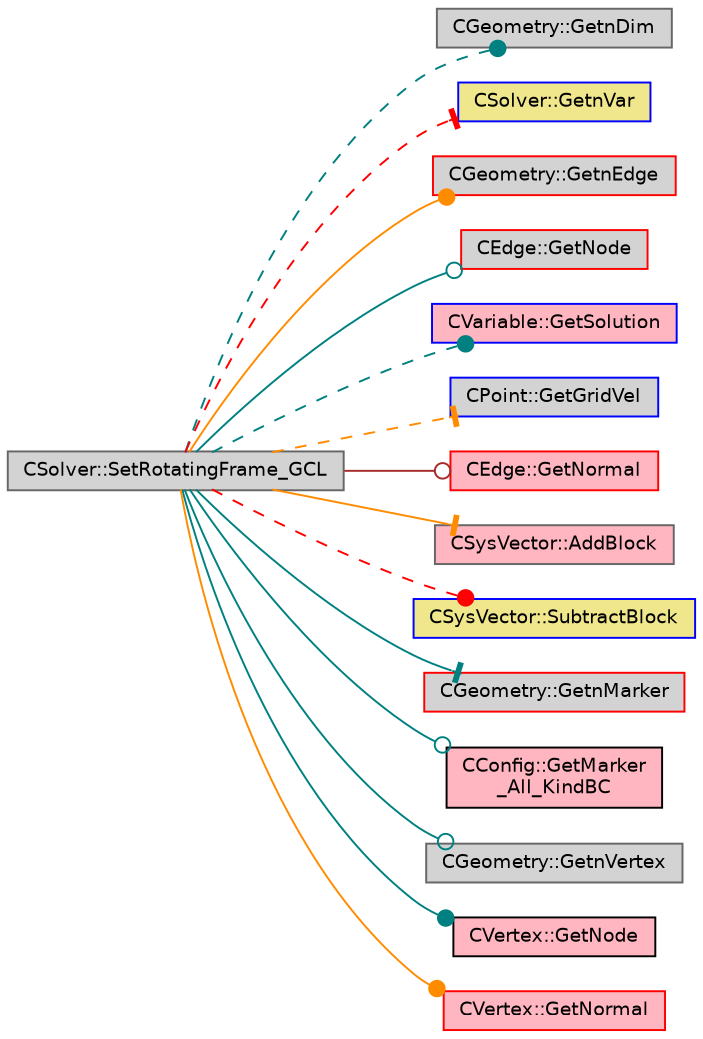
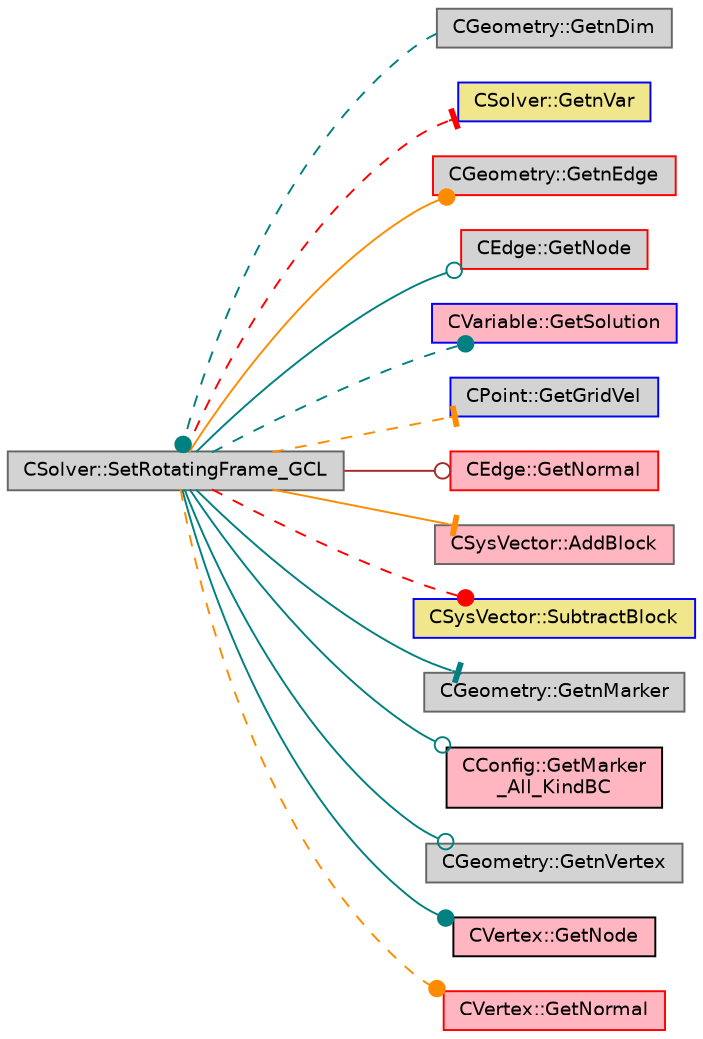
(296, 216) -> (278, 213)
(554, 692) -> (554, 692)
(263, 760) -> (263, 760)
